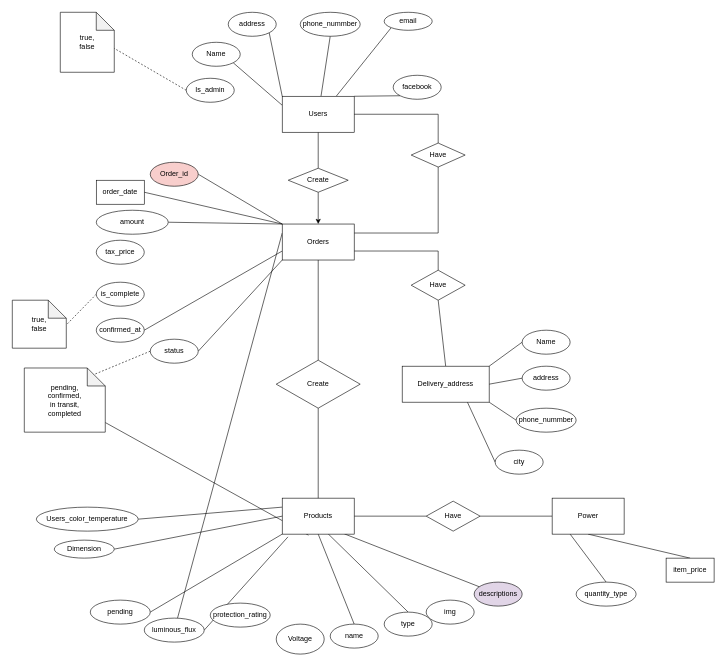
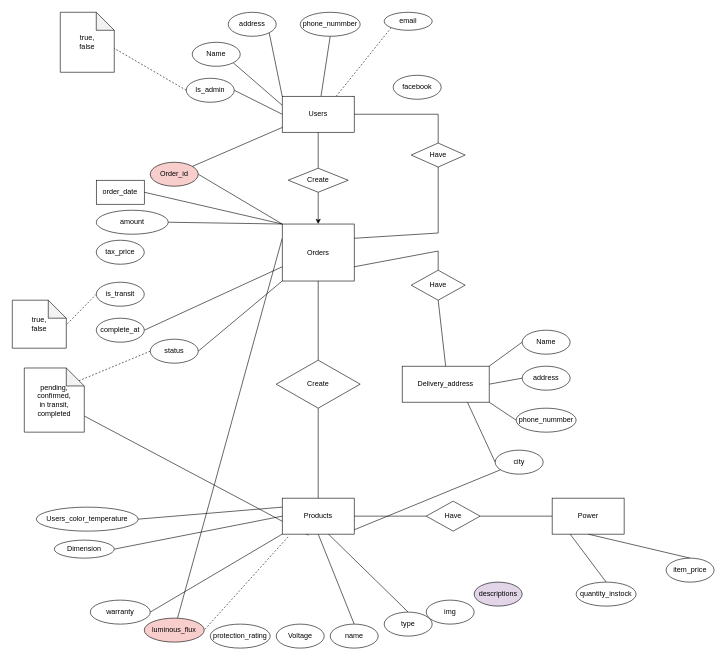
(363, 62) -> (363, 62)
(377, 96) -> (238, 147)
none -> (259, 103)
(318, 242) -> (318, 253)
(120, 294) -> (120, 294)
(120, 330) -> (120, 330)
(65, 400) -> (54, 400)
(412, 560) -> (447, 492)
(690, 570) -> (690, 570)
(247, 583) -> (247, 583)
(606, 594) -> (606, 594)
(120, 612) -> (120, 612)
(240, 615) -> (240, 636)
(174, 630) -> (174, 630)
(300, 639) -> (300, 636)
